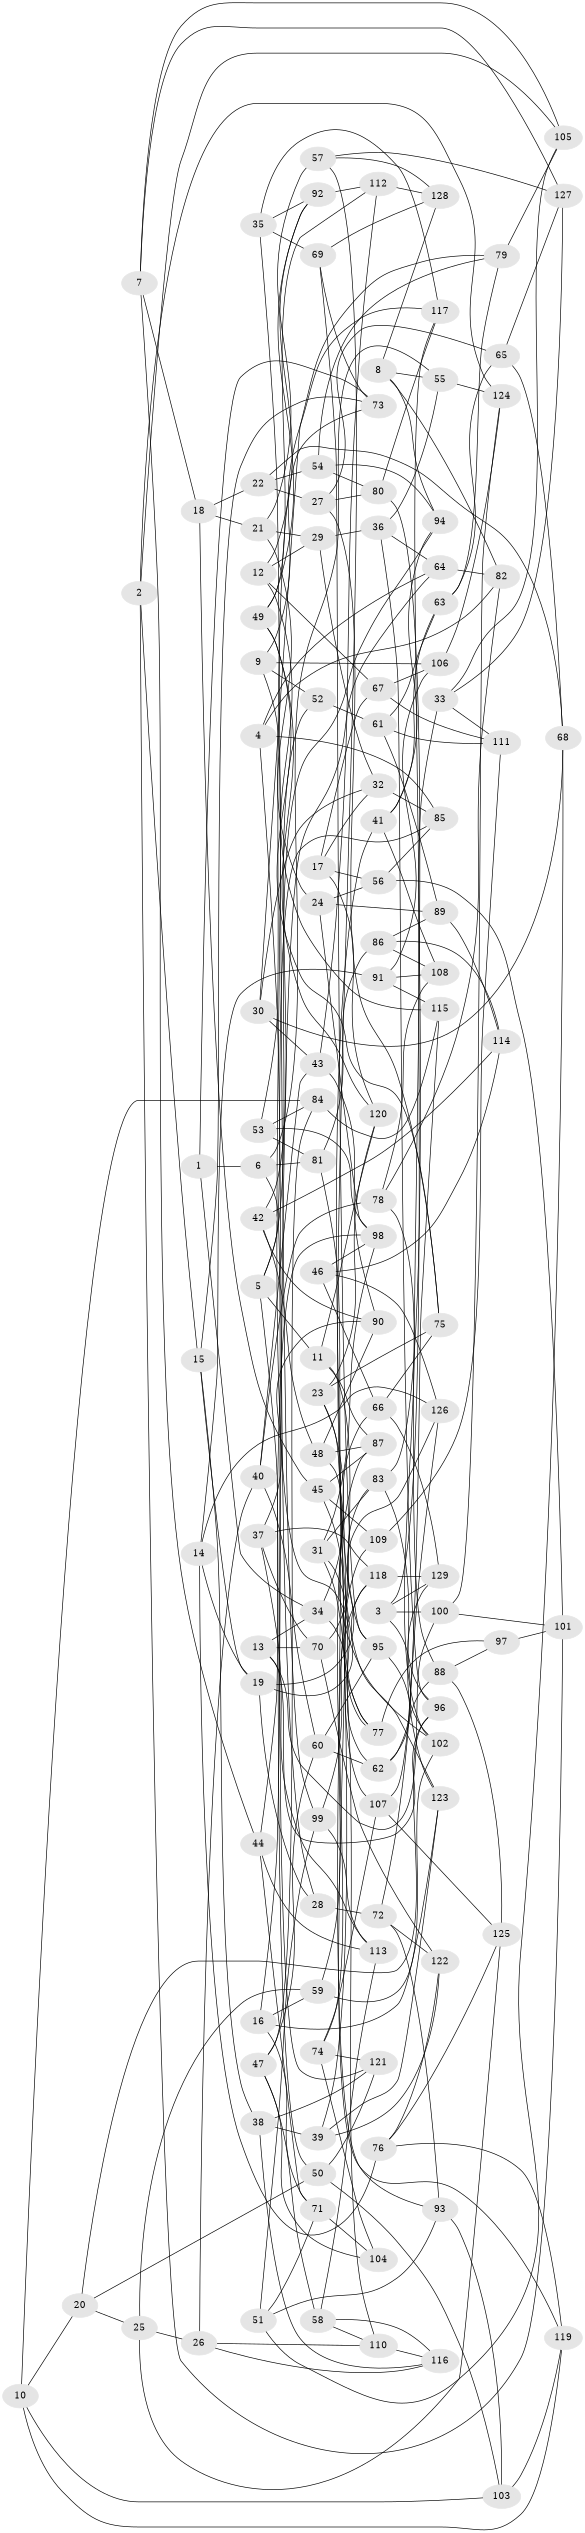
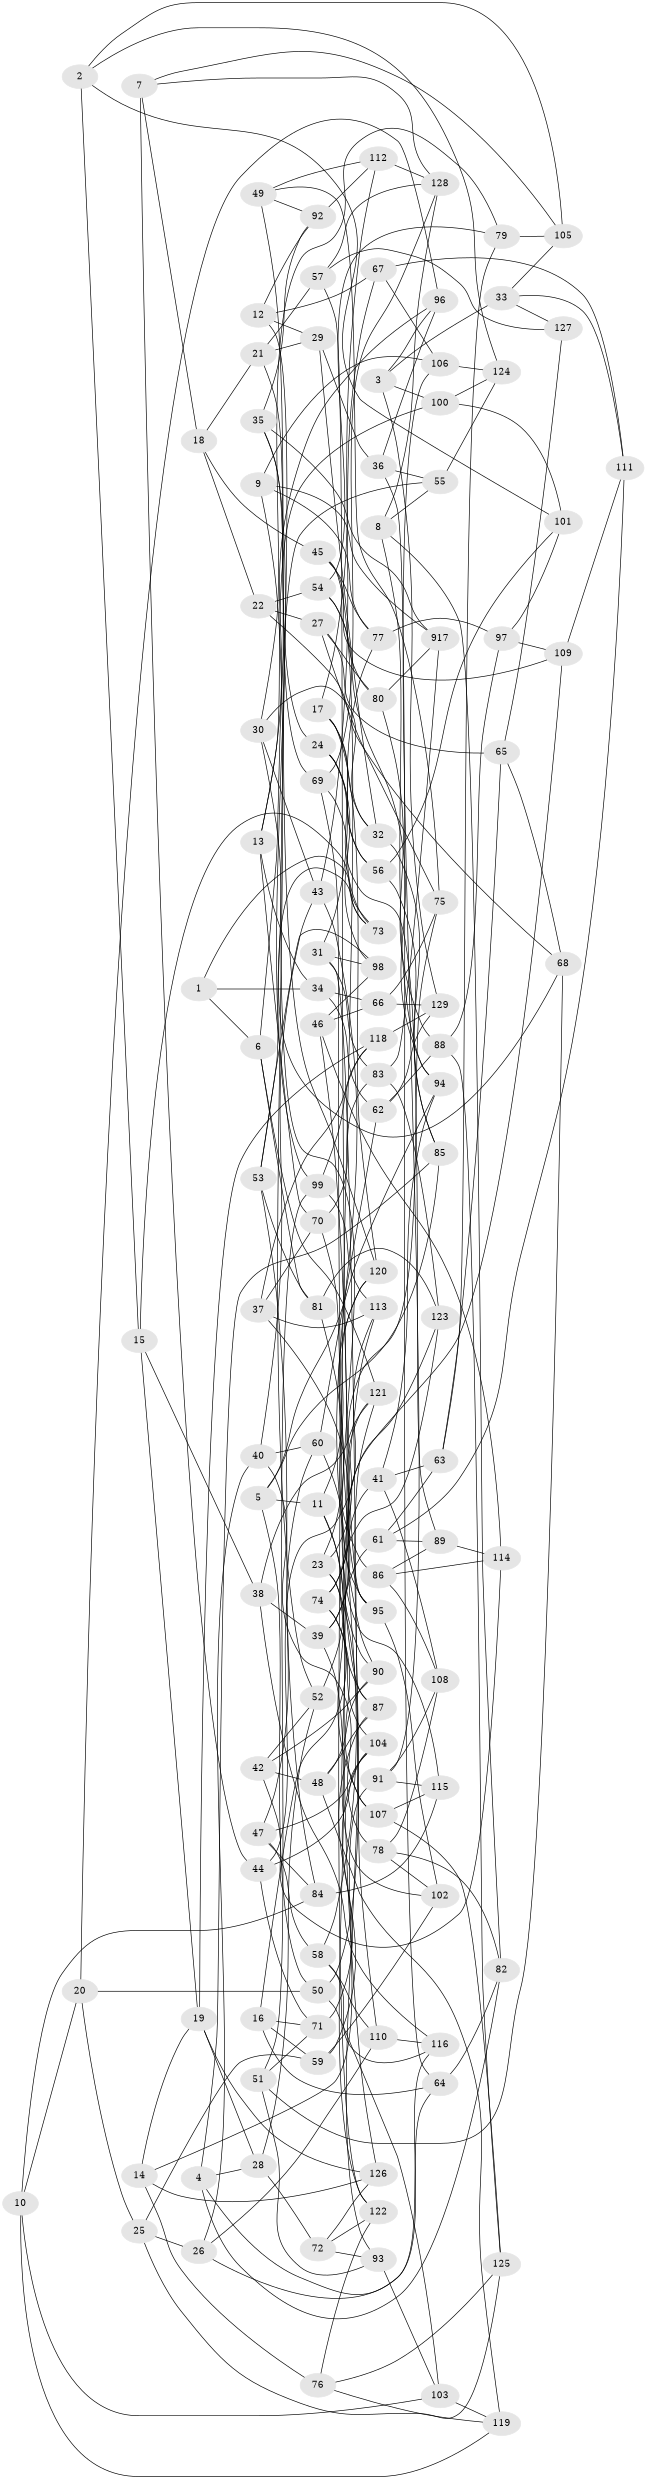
(292, 28) -> (324, 78)
(440, 312) -> (440, 639)
none -> (532, 646)
(278, 1510) -> (330, 1831)
none -> (288, 1954)
